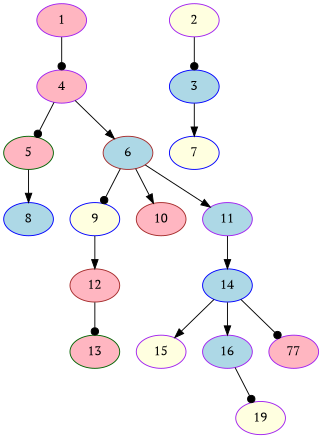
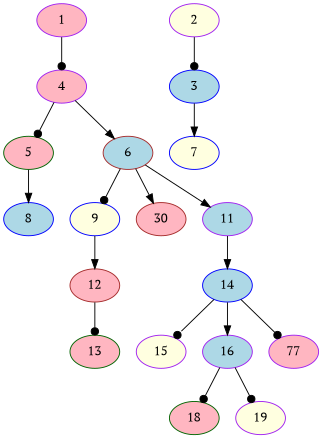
(161, 219) -> (161, 219)
(198, 315) -> (198, 315)
none -> (194, 418)
